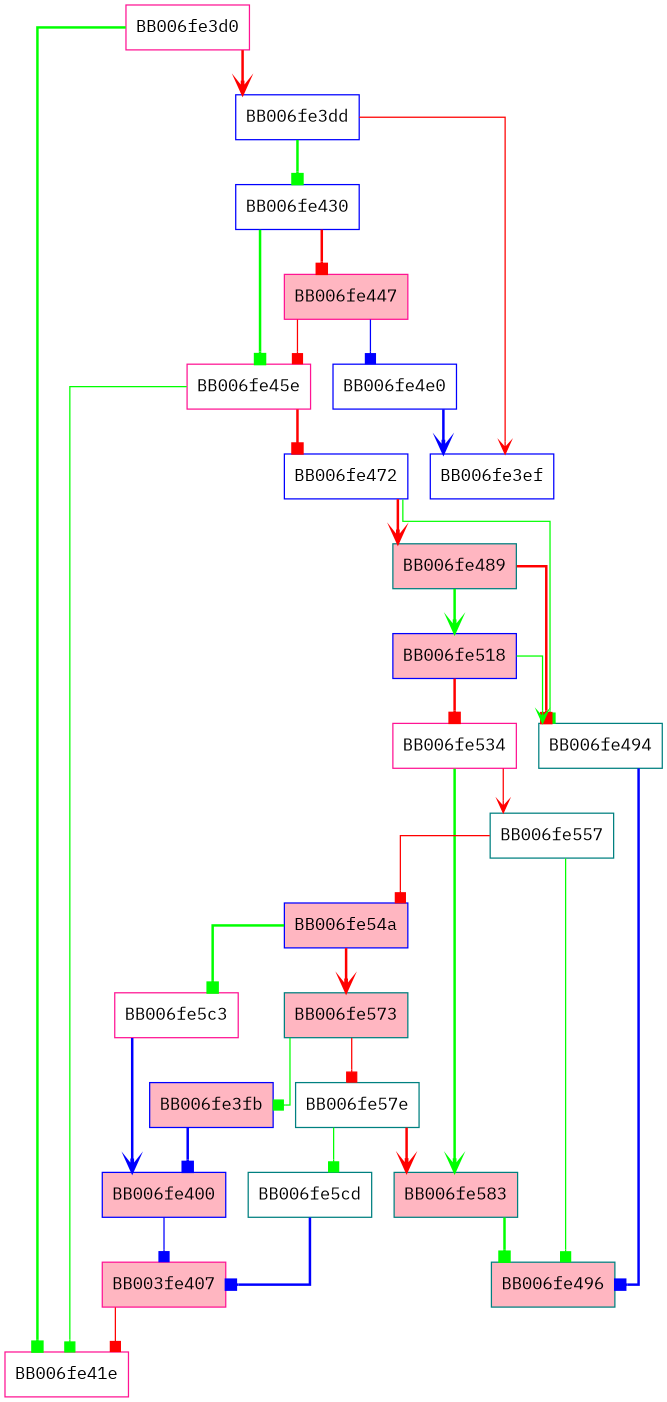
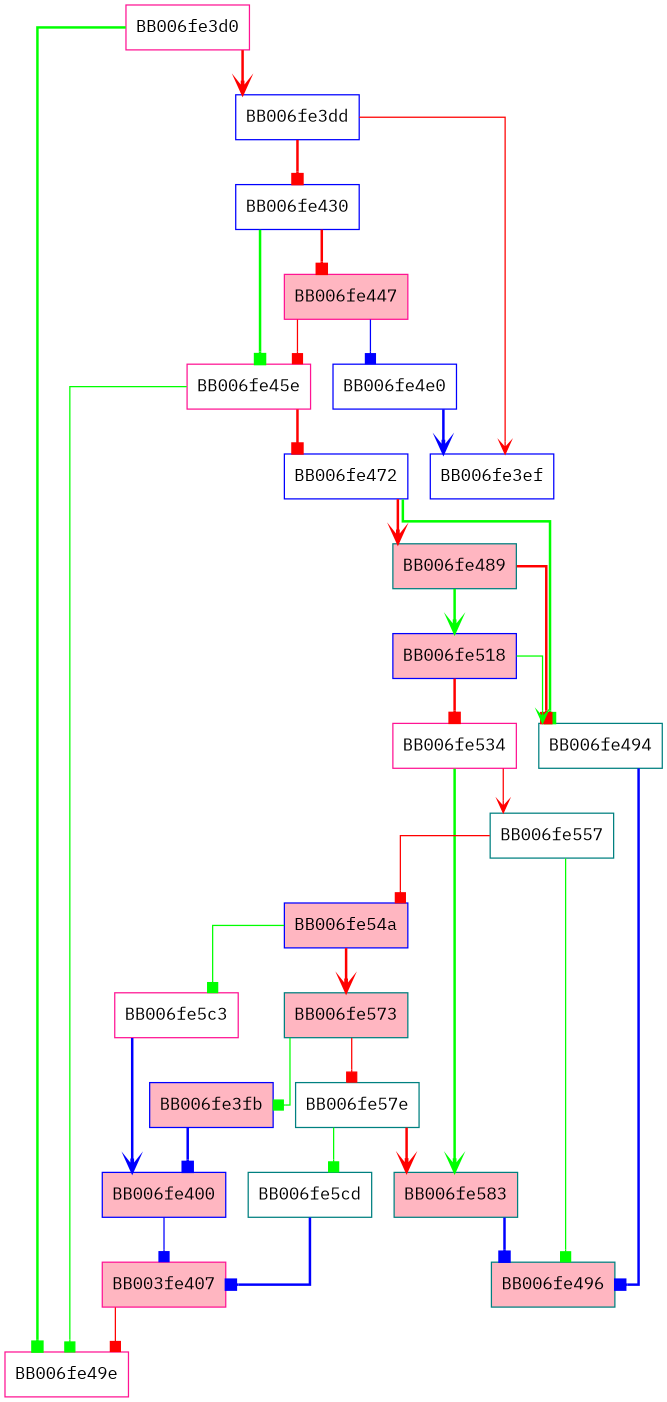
(297, 156) -> (297, 156)
(550, 531) -> (550, 531)
(221, 925) -> (221, 925)
(505, 1233) -> (505, 1233)
(67, 1374) -> (67, 1374)
